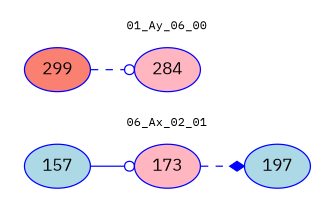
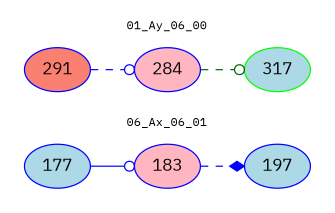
(57, 70) -> (57, 70)
none -> (277, 70)
(167, 123) -> (167, 123)
(57, 166) -> (57, 166)
(167, 166) -> (167, 166)
